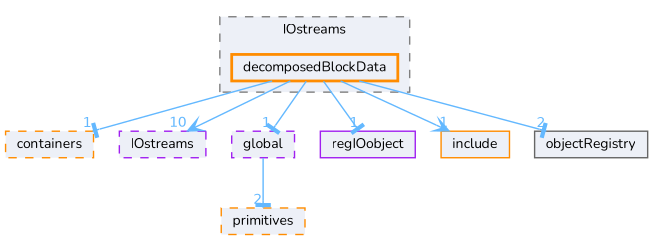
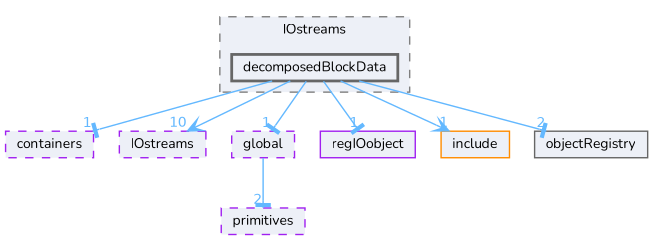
(315, 68) -> (315, 68)
(50, 144) -> (50, 144)
(263, 221) -> (263, 221)
